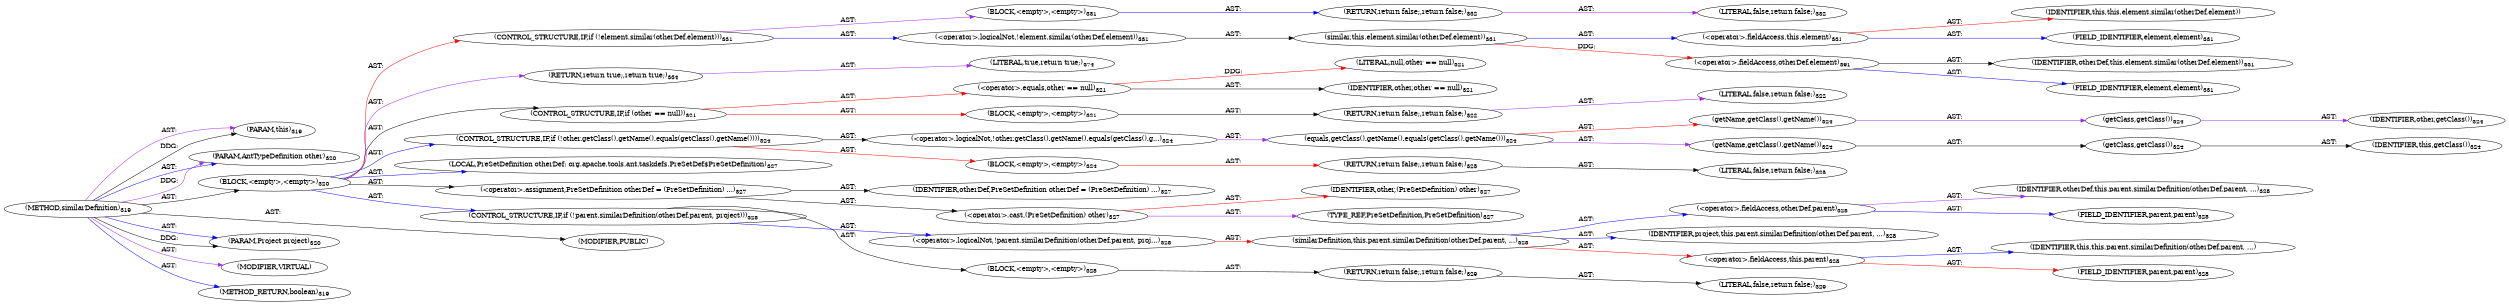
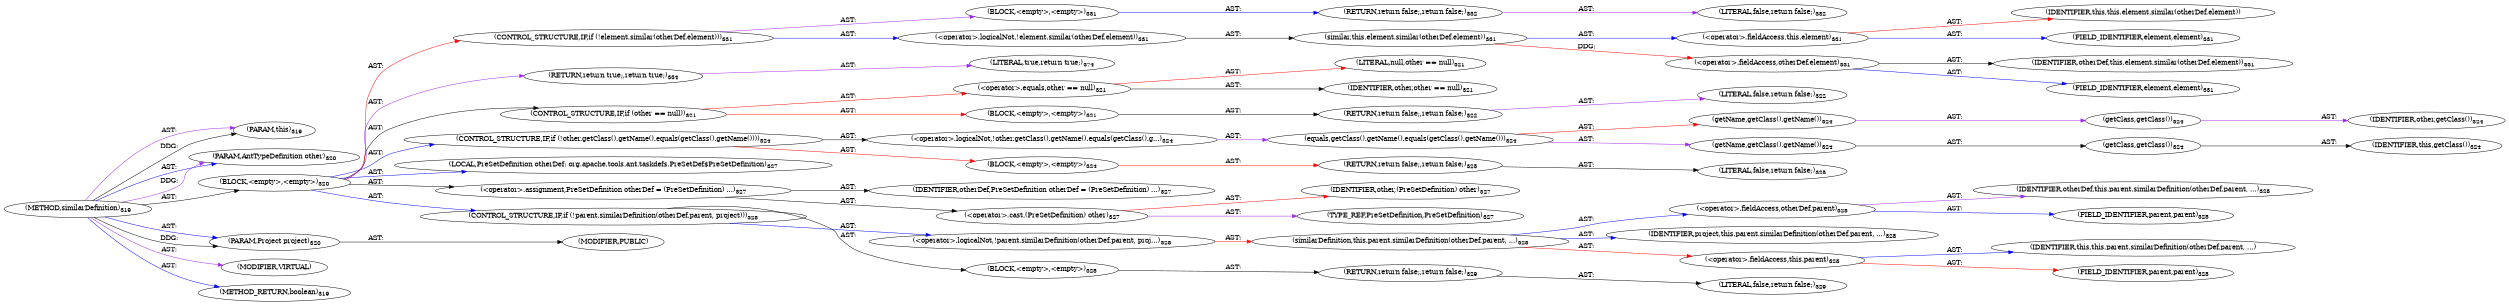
(1845, 63) -> (1845, 63)
(1234, 72) -> (1234, 72)
(351, 227) -> (449, 242)
